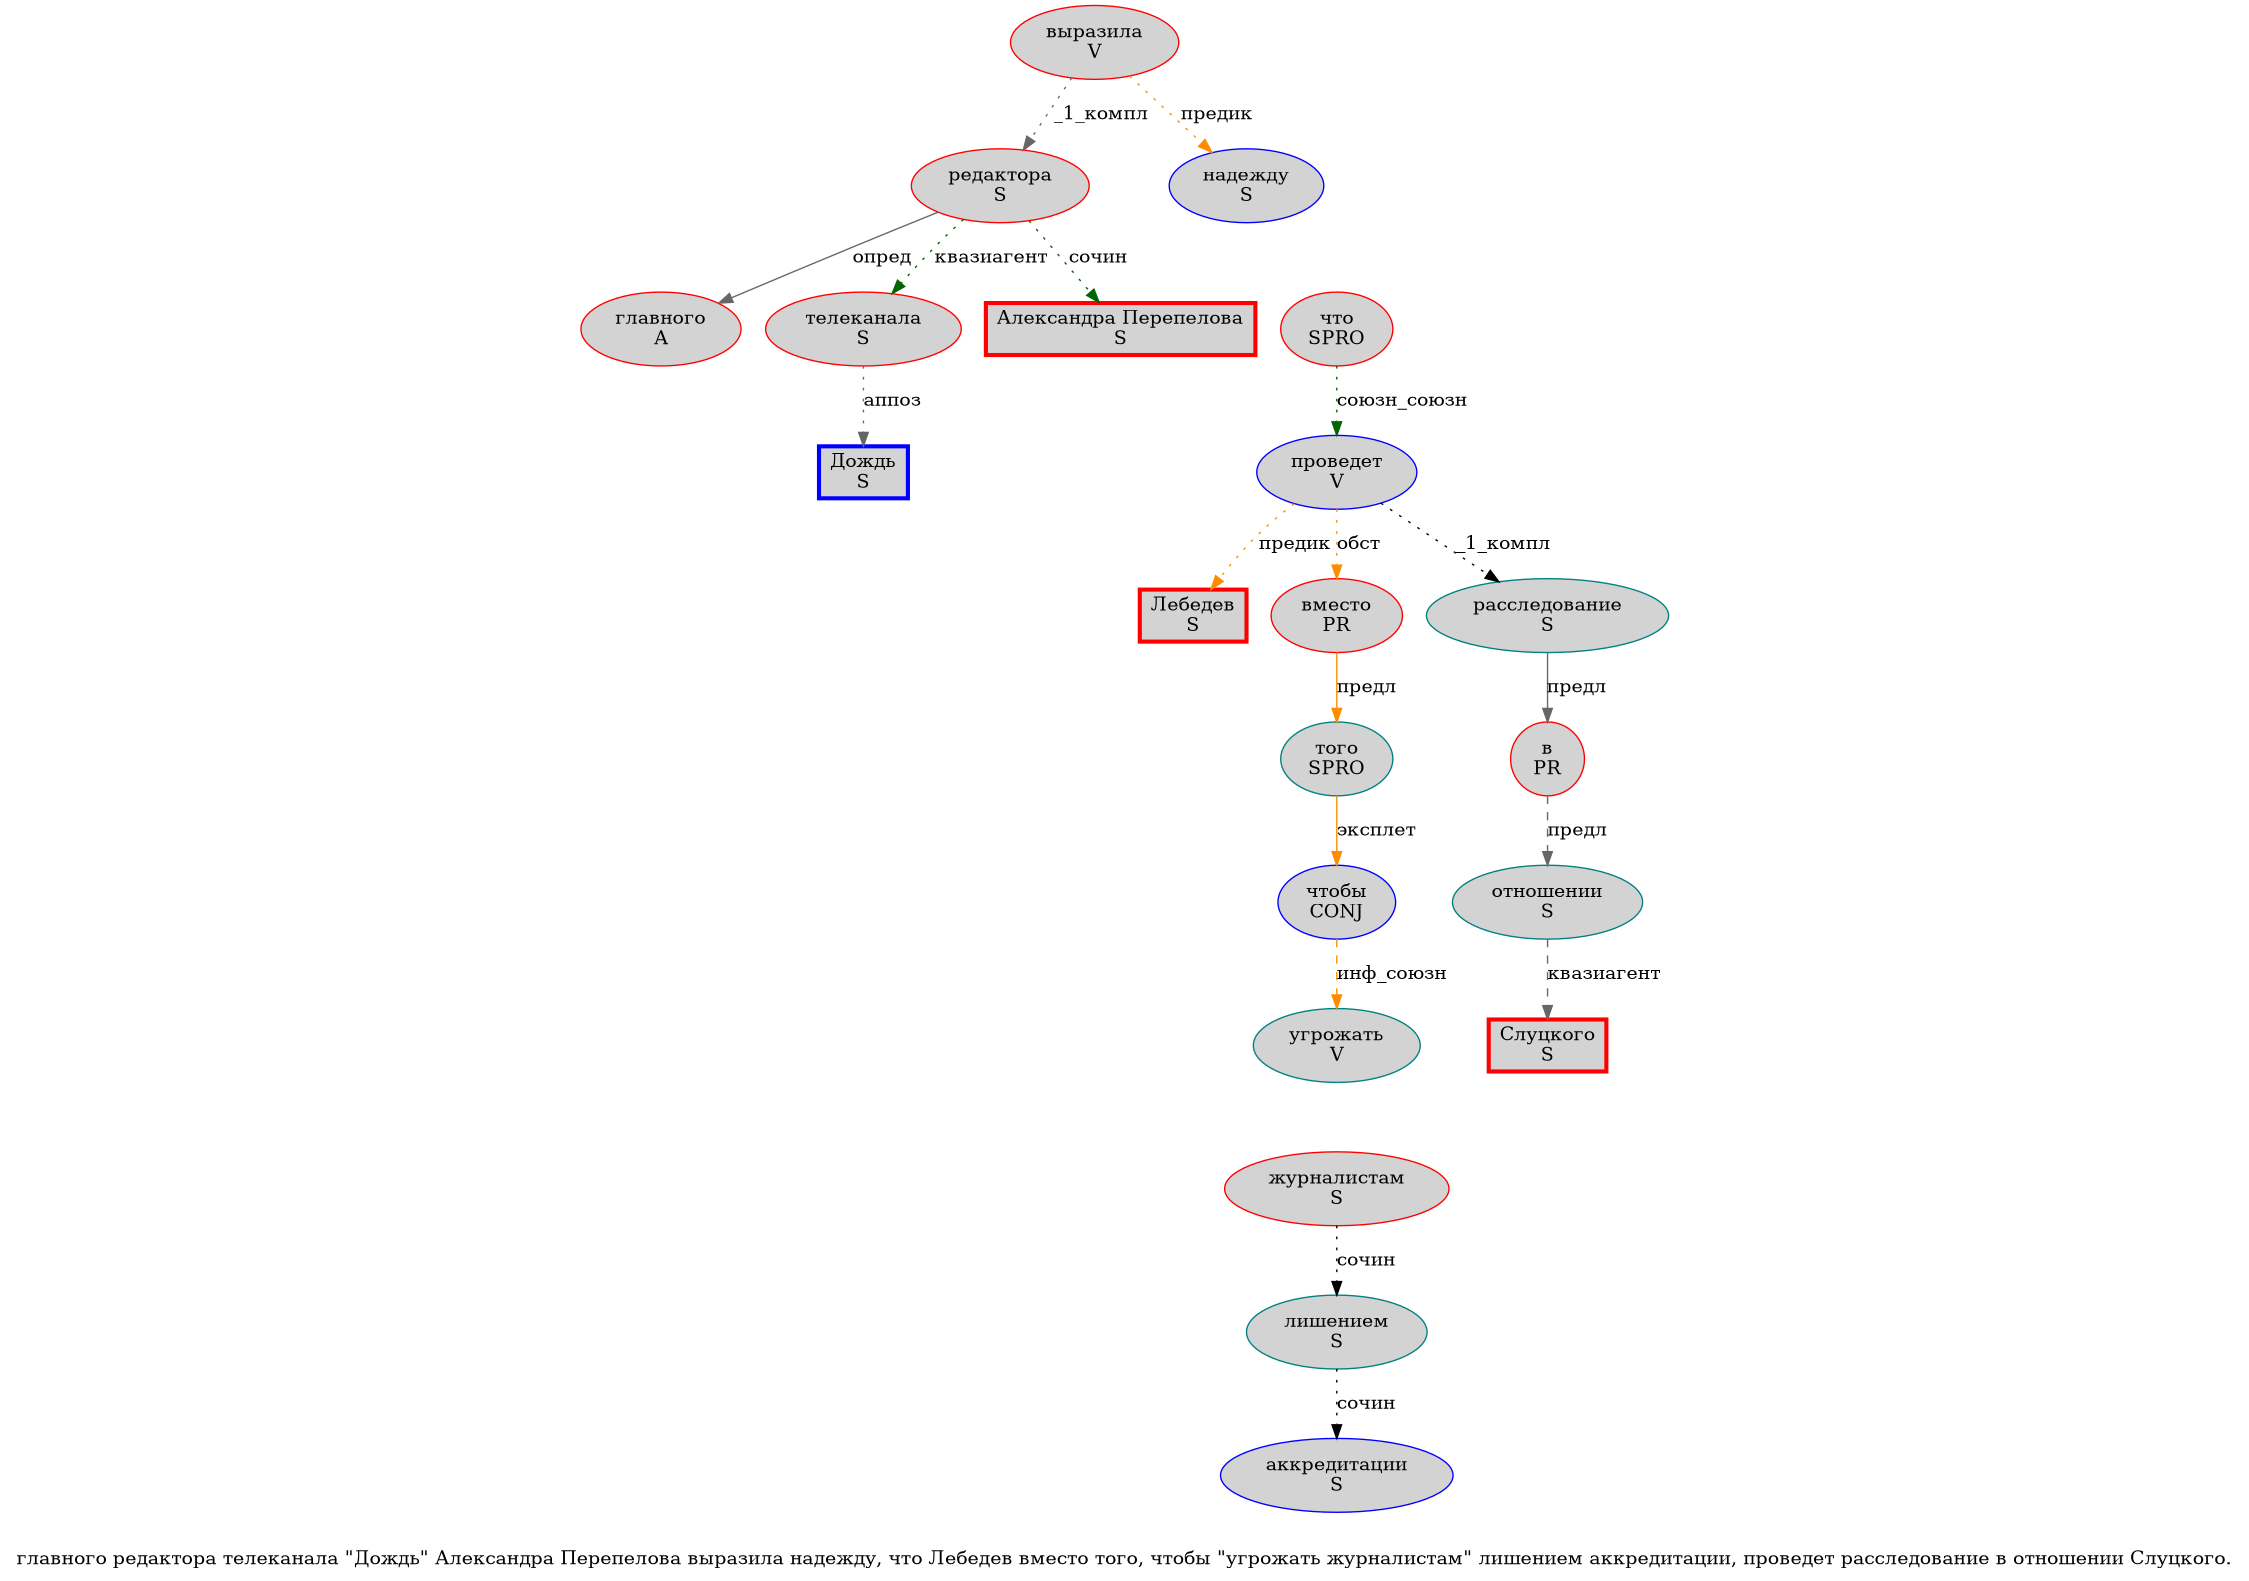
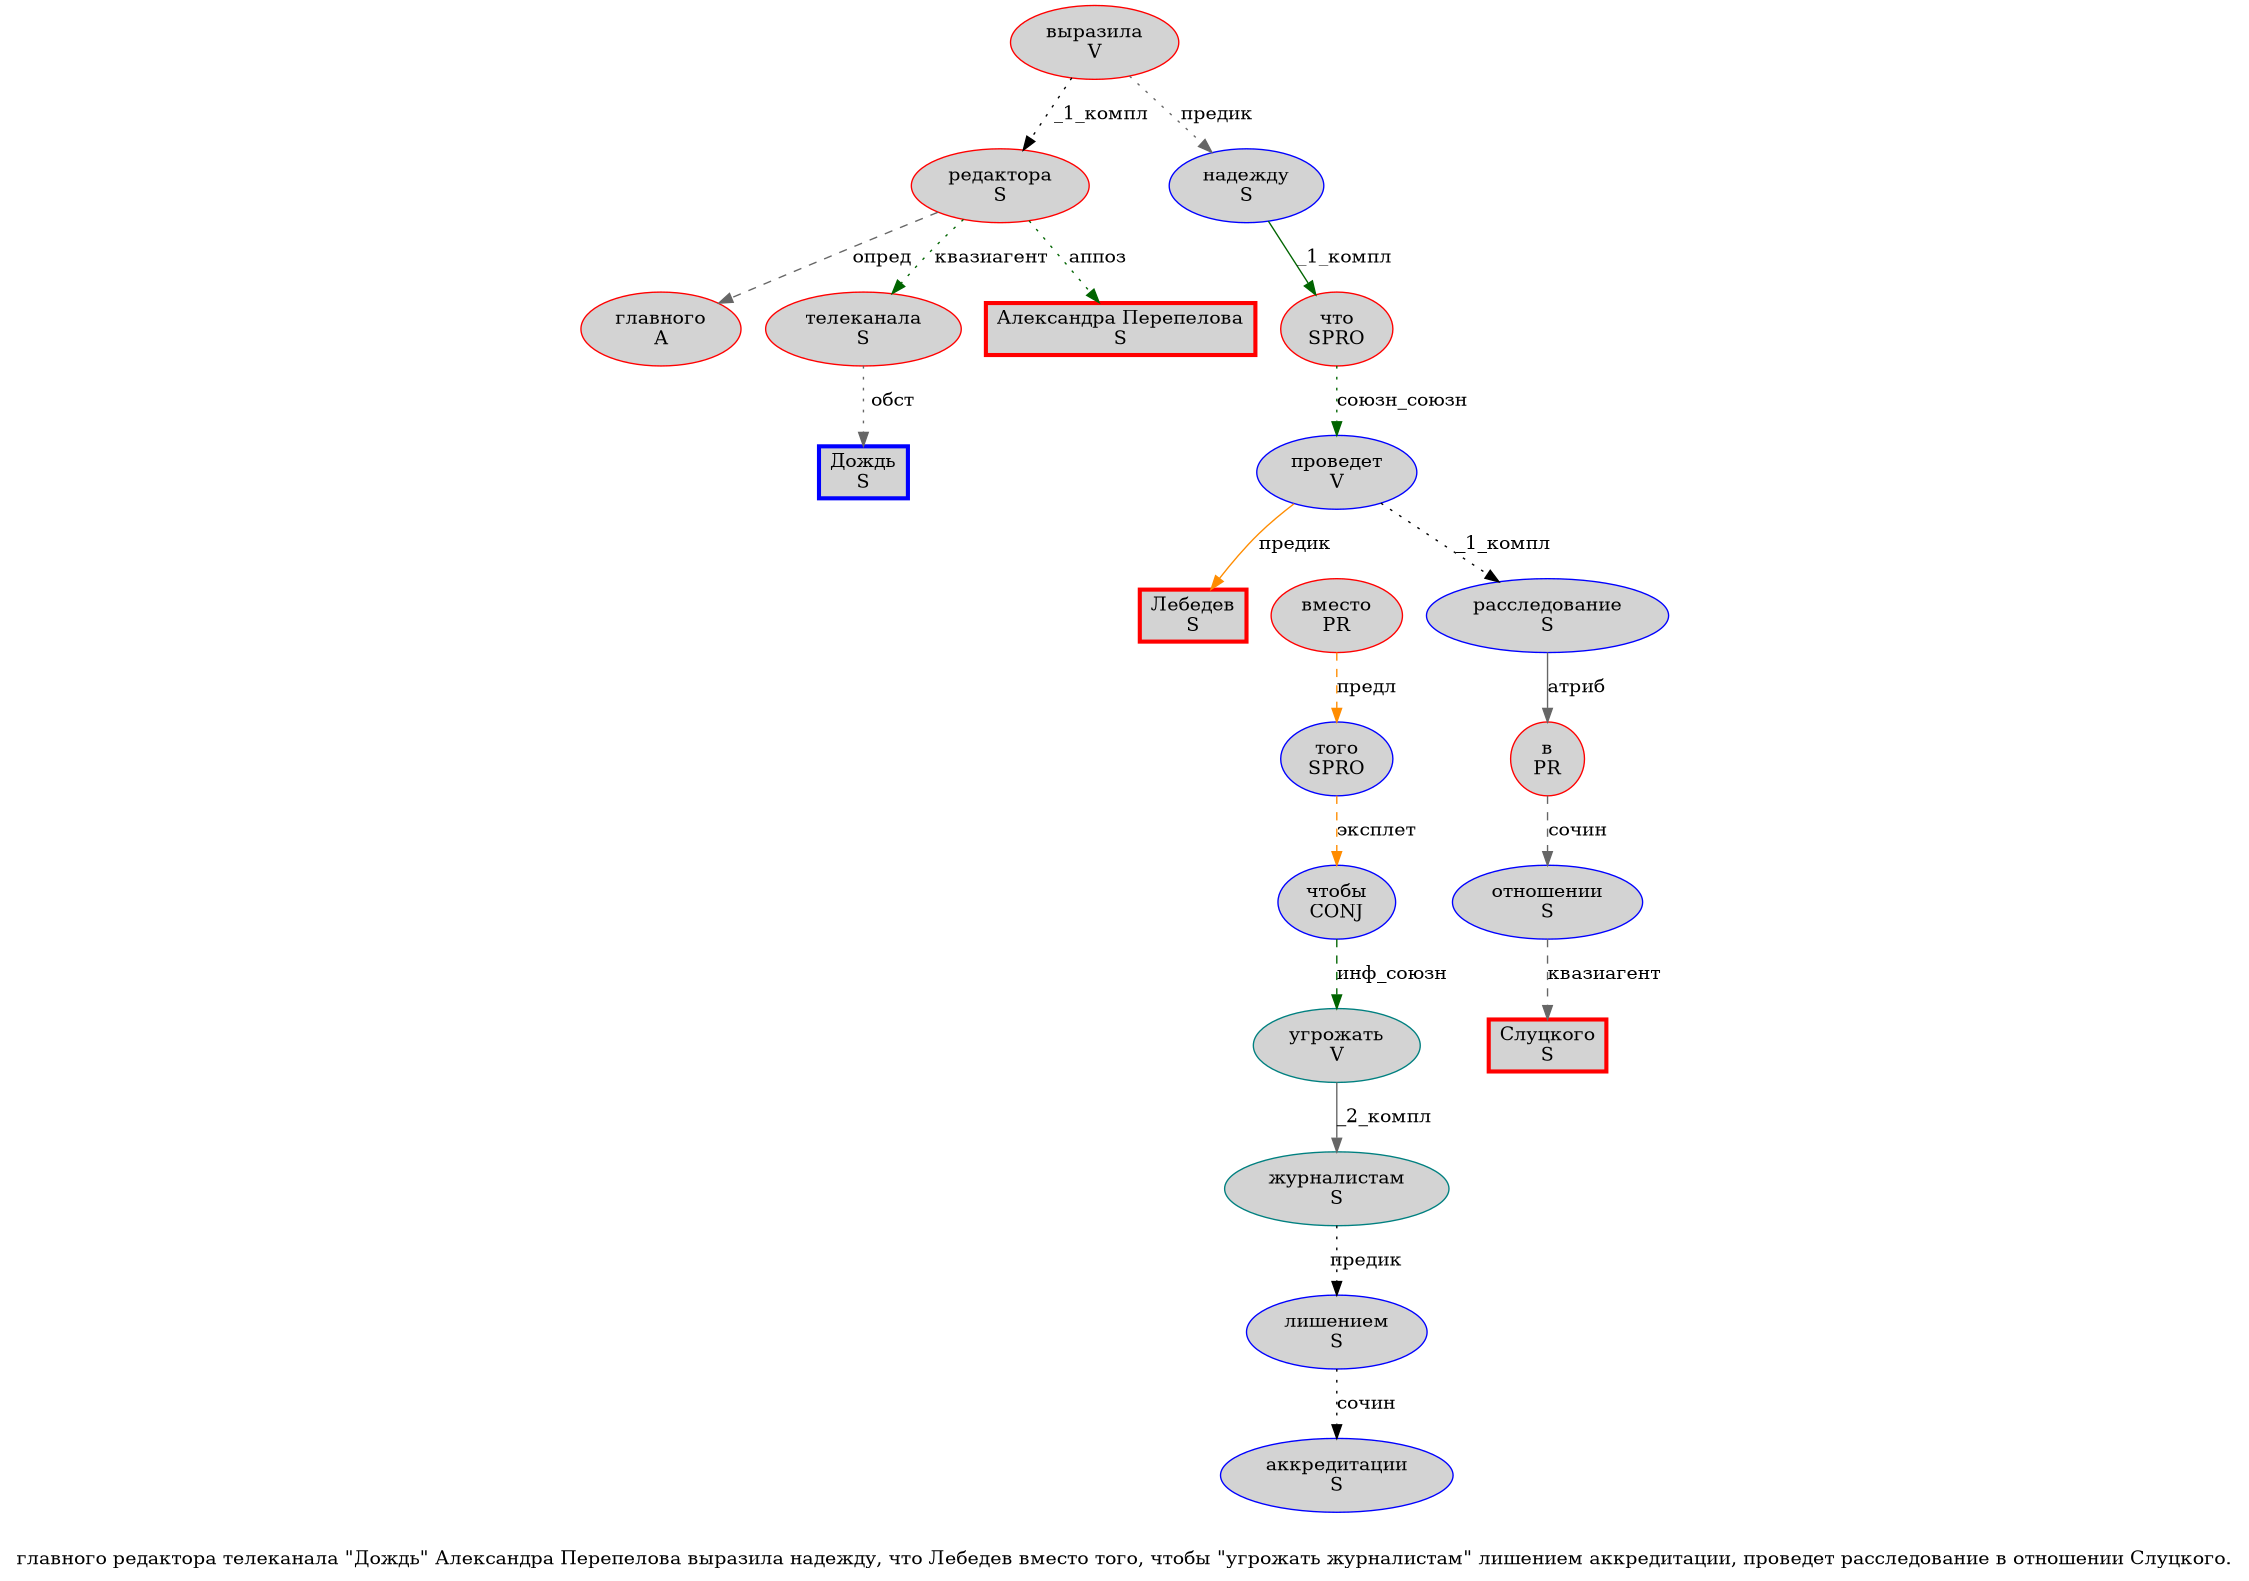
(1051, 108) -> (1051, 108)
(1166, 109) -> (1166, 109)
none -> (1288, 252)
(835, 255) -> (835, 255)
(1098, 257) -> (1098, 257)
(893, 401) -> (893, 401)
(1337, 537) -> none
(1254, 538) -> (1254, 538)
(1548, 616) -> (1548, 616)
(1337, 680) -> (1337, 680)
(1577, 687) -> (1577, 687)
(1337, 759) -> (1337, 759)
(1337, 823) -> (1337, 823)
(1578, 831) -> (1578, 831)
(1548, 902) -> (1548, 902)
(1337, 967) -> (1337, 967)
none -> (1337, 1110)
(1337, 1189) -> (1337, 1189)
(1366, 1260) -> (1366, 1260)
(1337, 1332) -> (1337, 1332)
